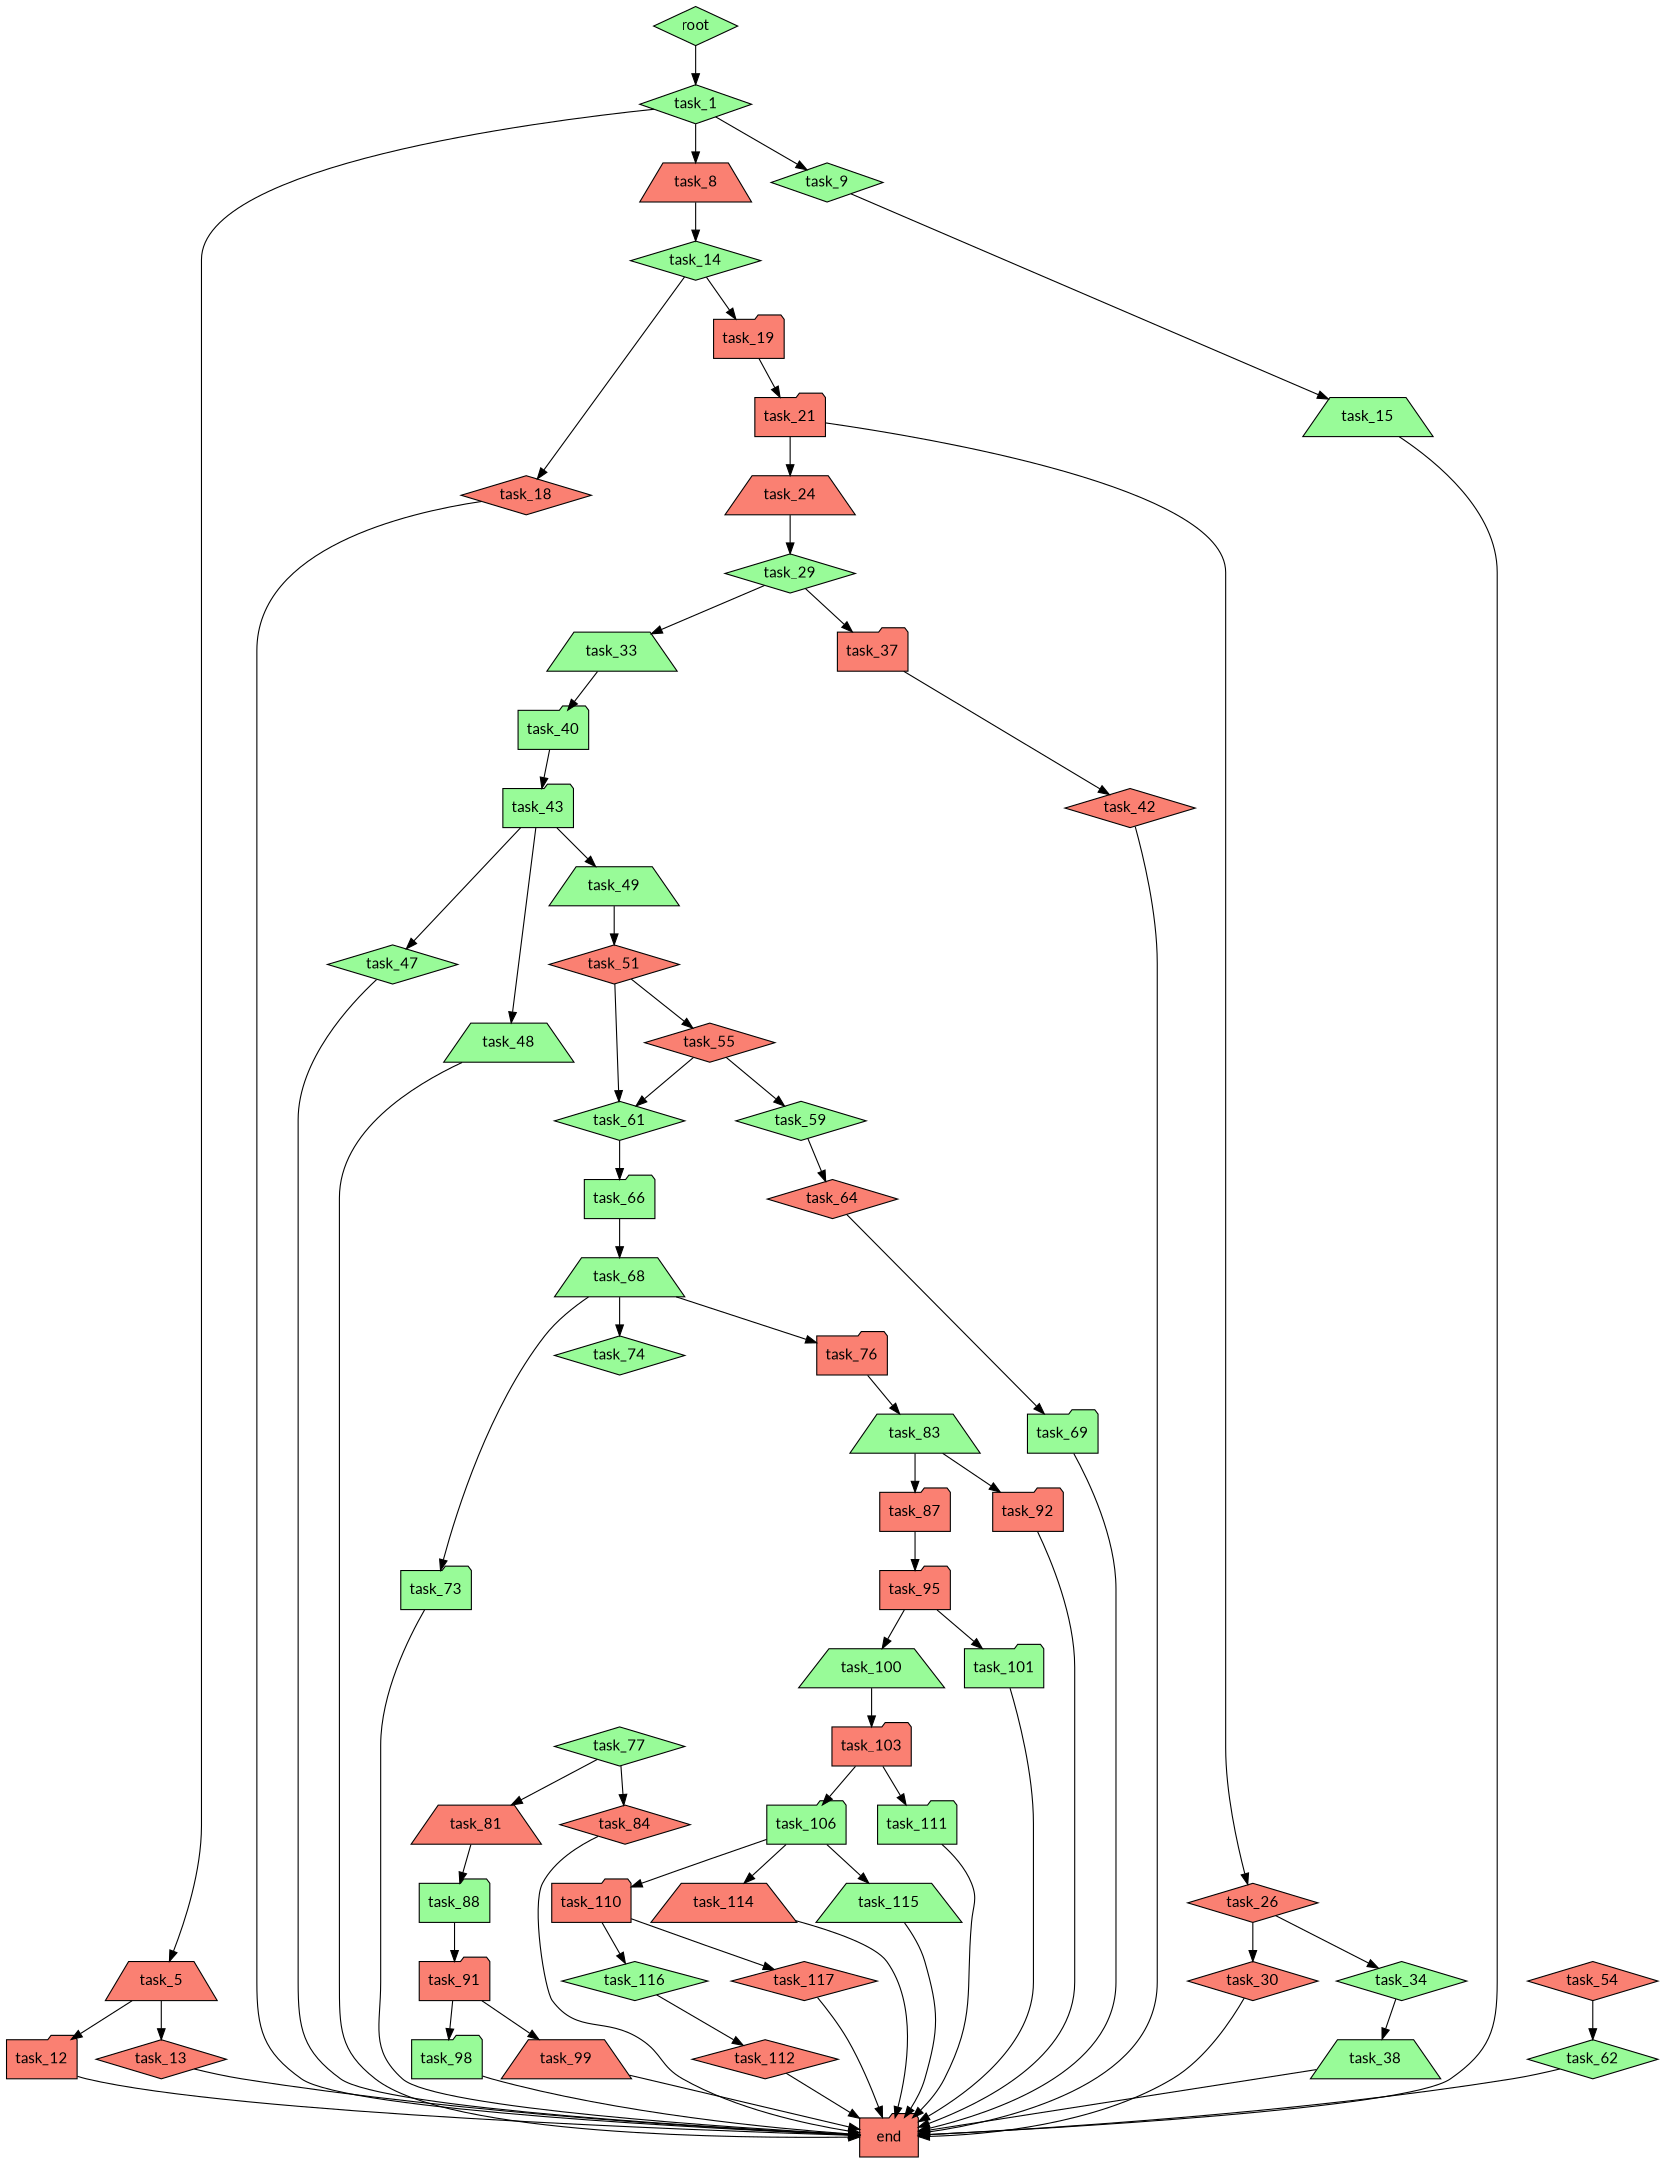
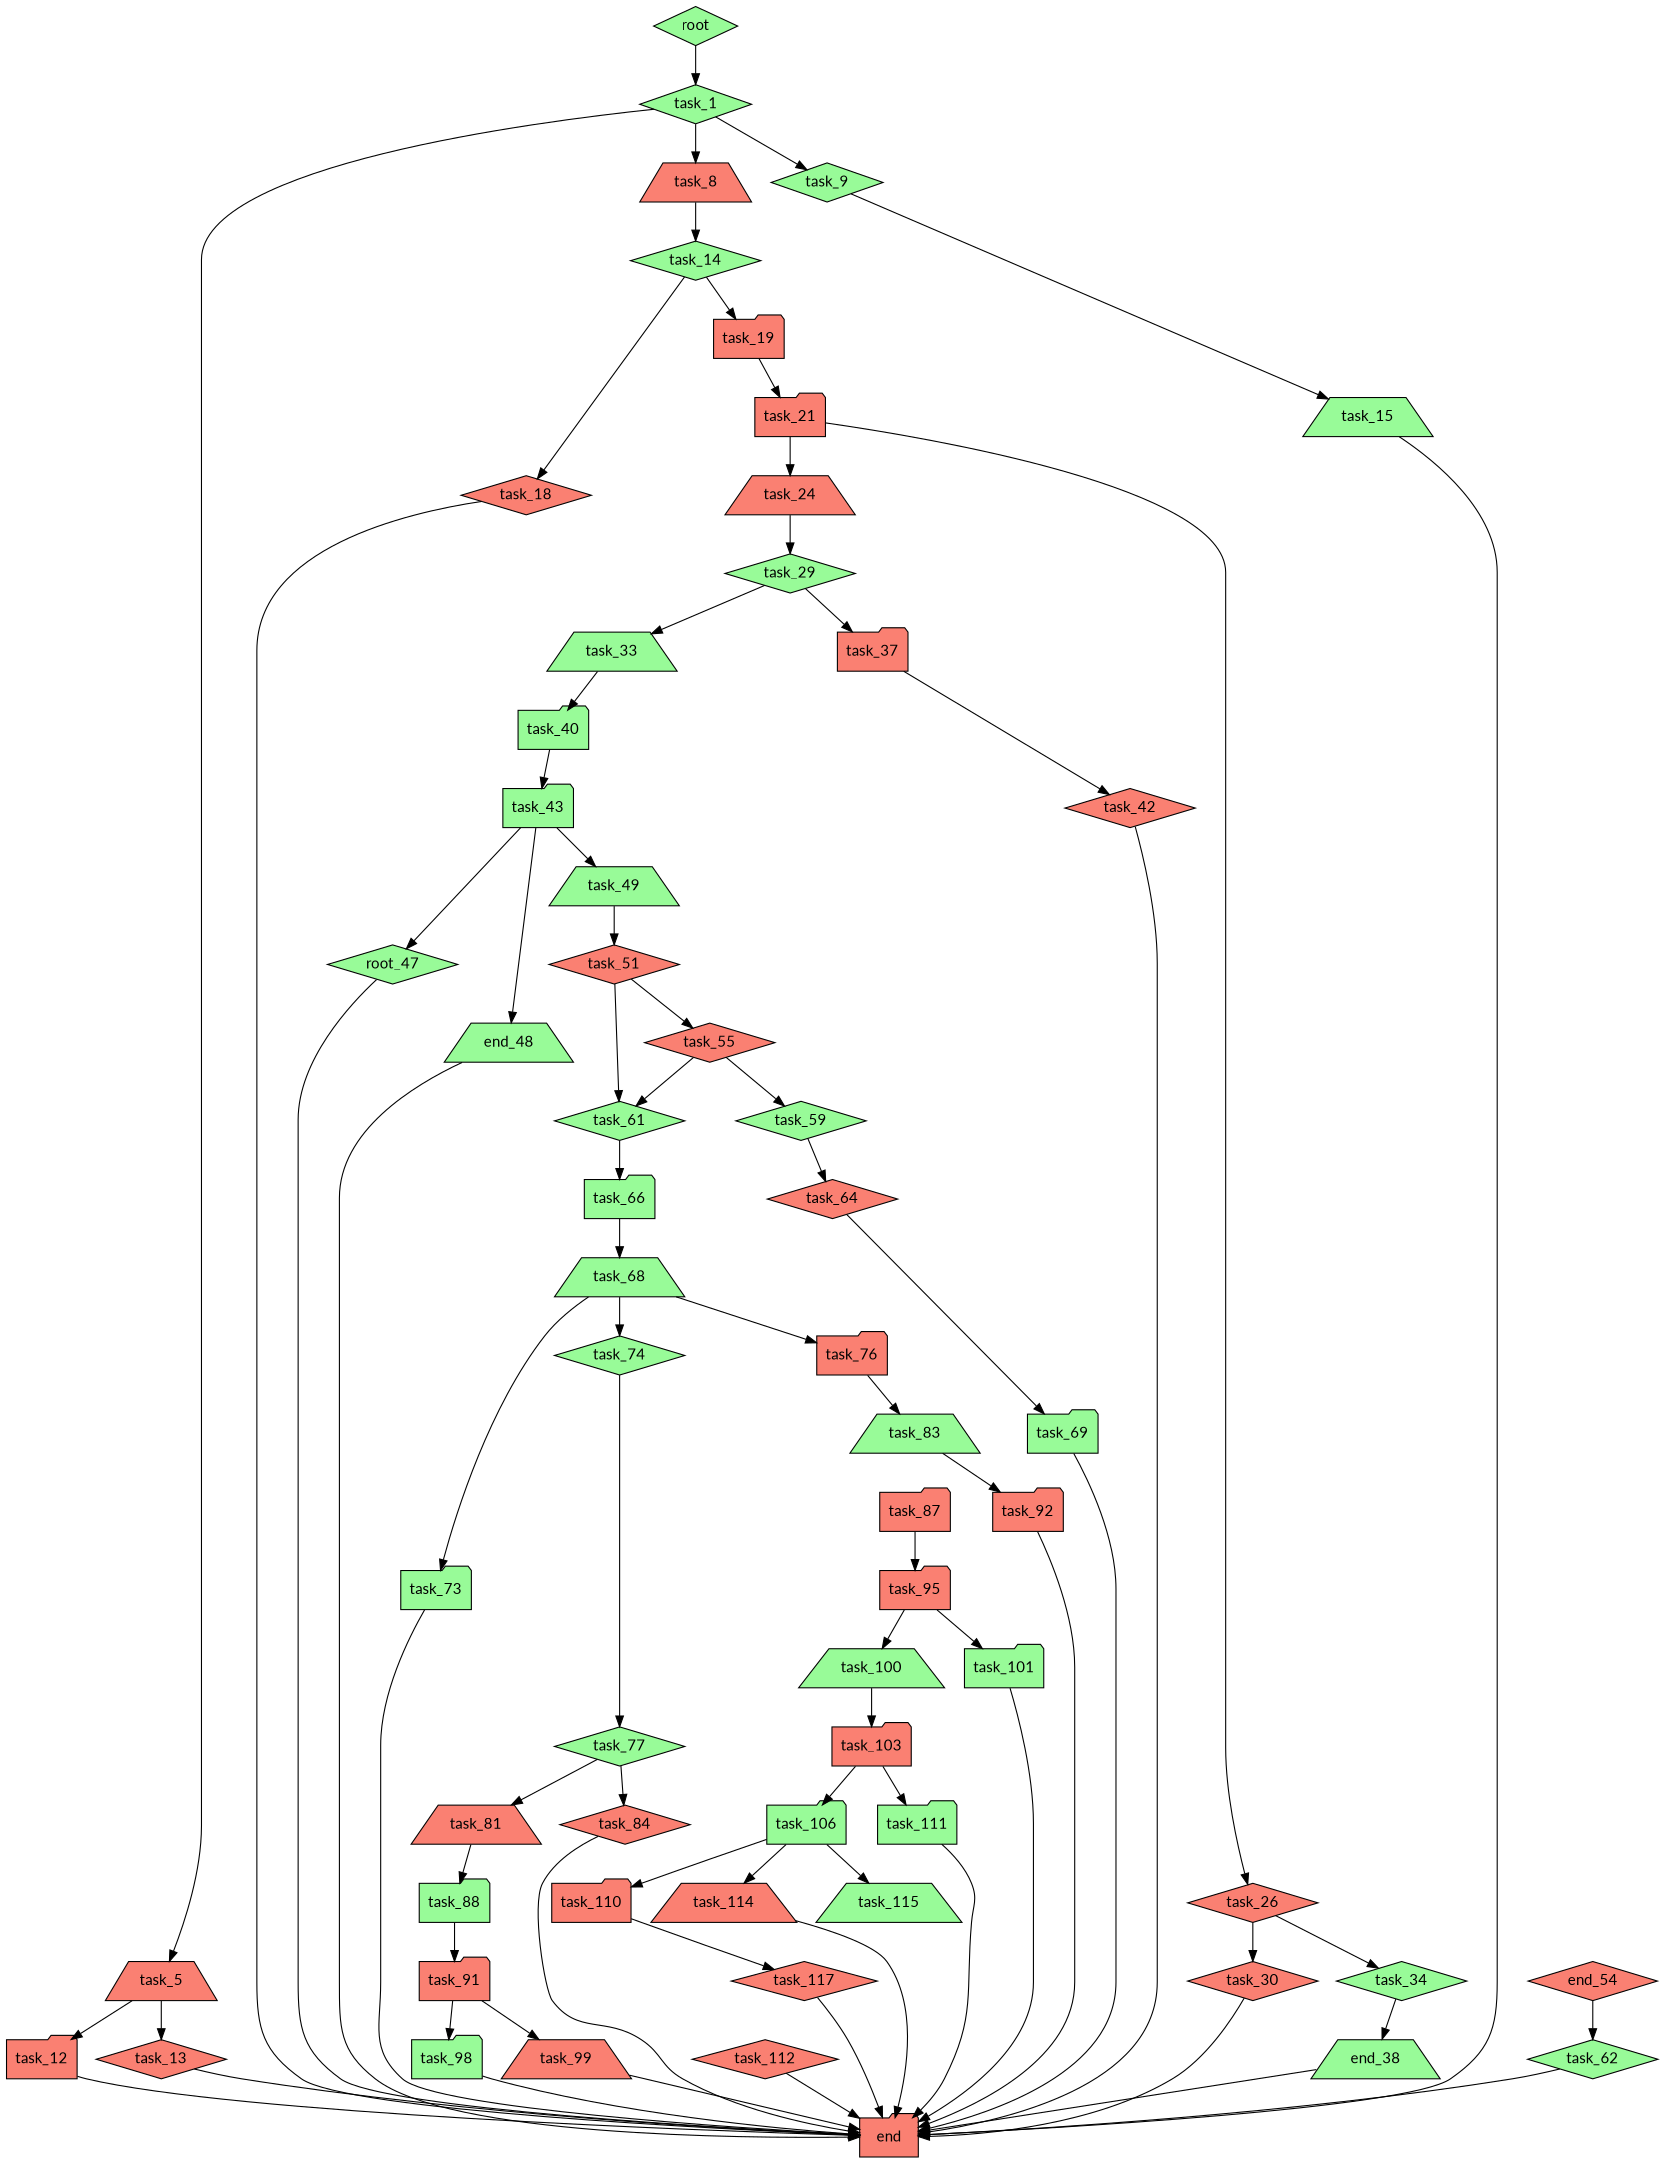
(393, 964) -> (393, 964)
(509, 1043) -> (509, 1043)
(915, 1467) -> none
none -> (620, 1546)
(635, 1981) -> none
(1593, 1981) -> (1593, 1981)
(935, 2015) -> none
(1376, 2059) -> (1376, 2059)
